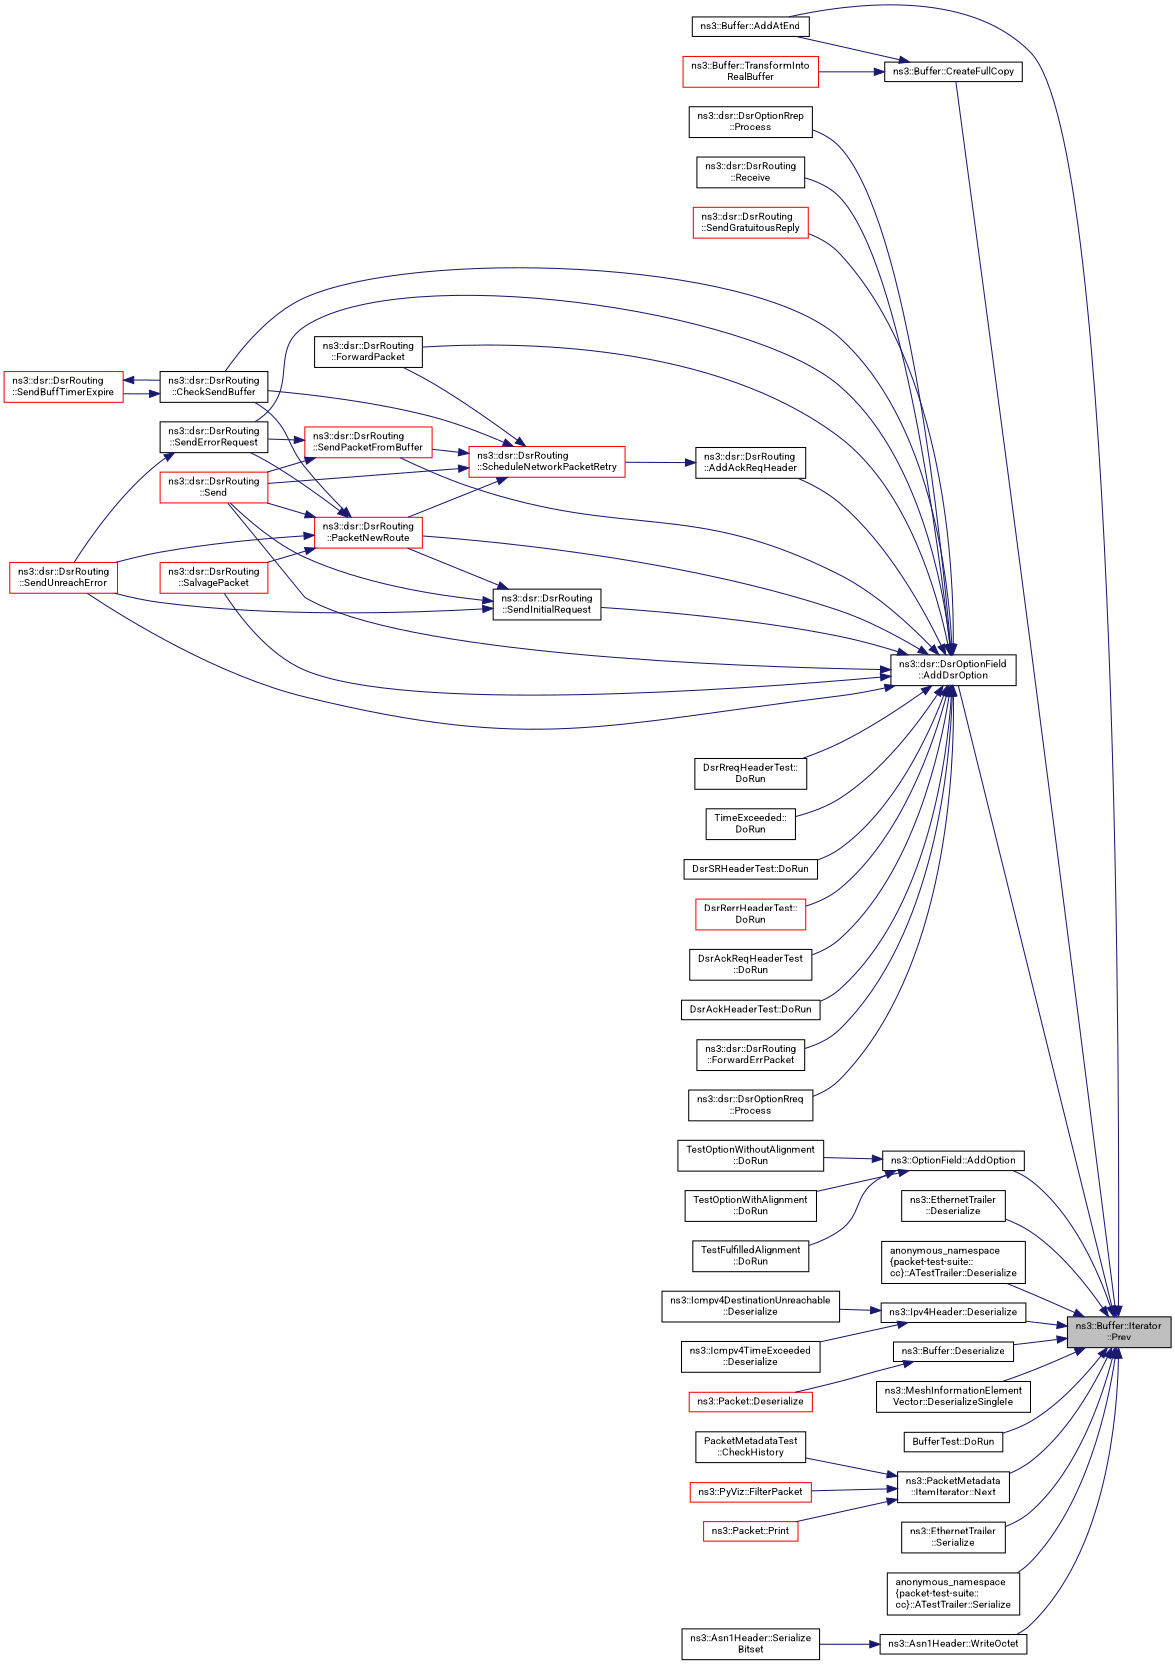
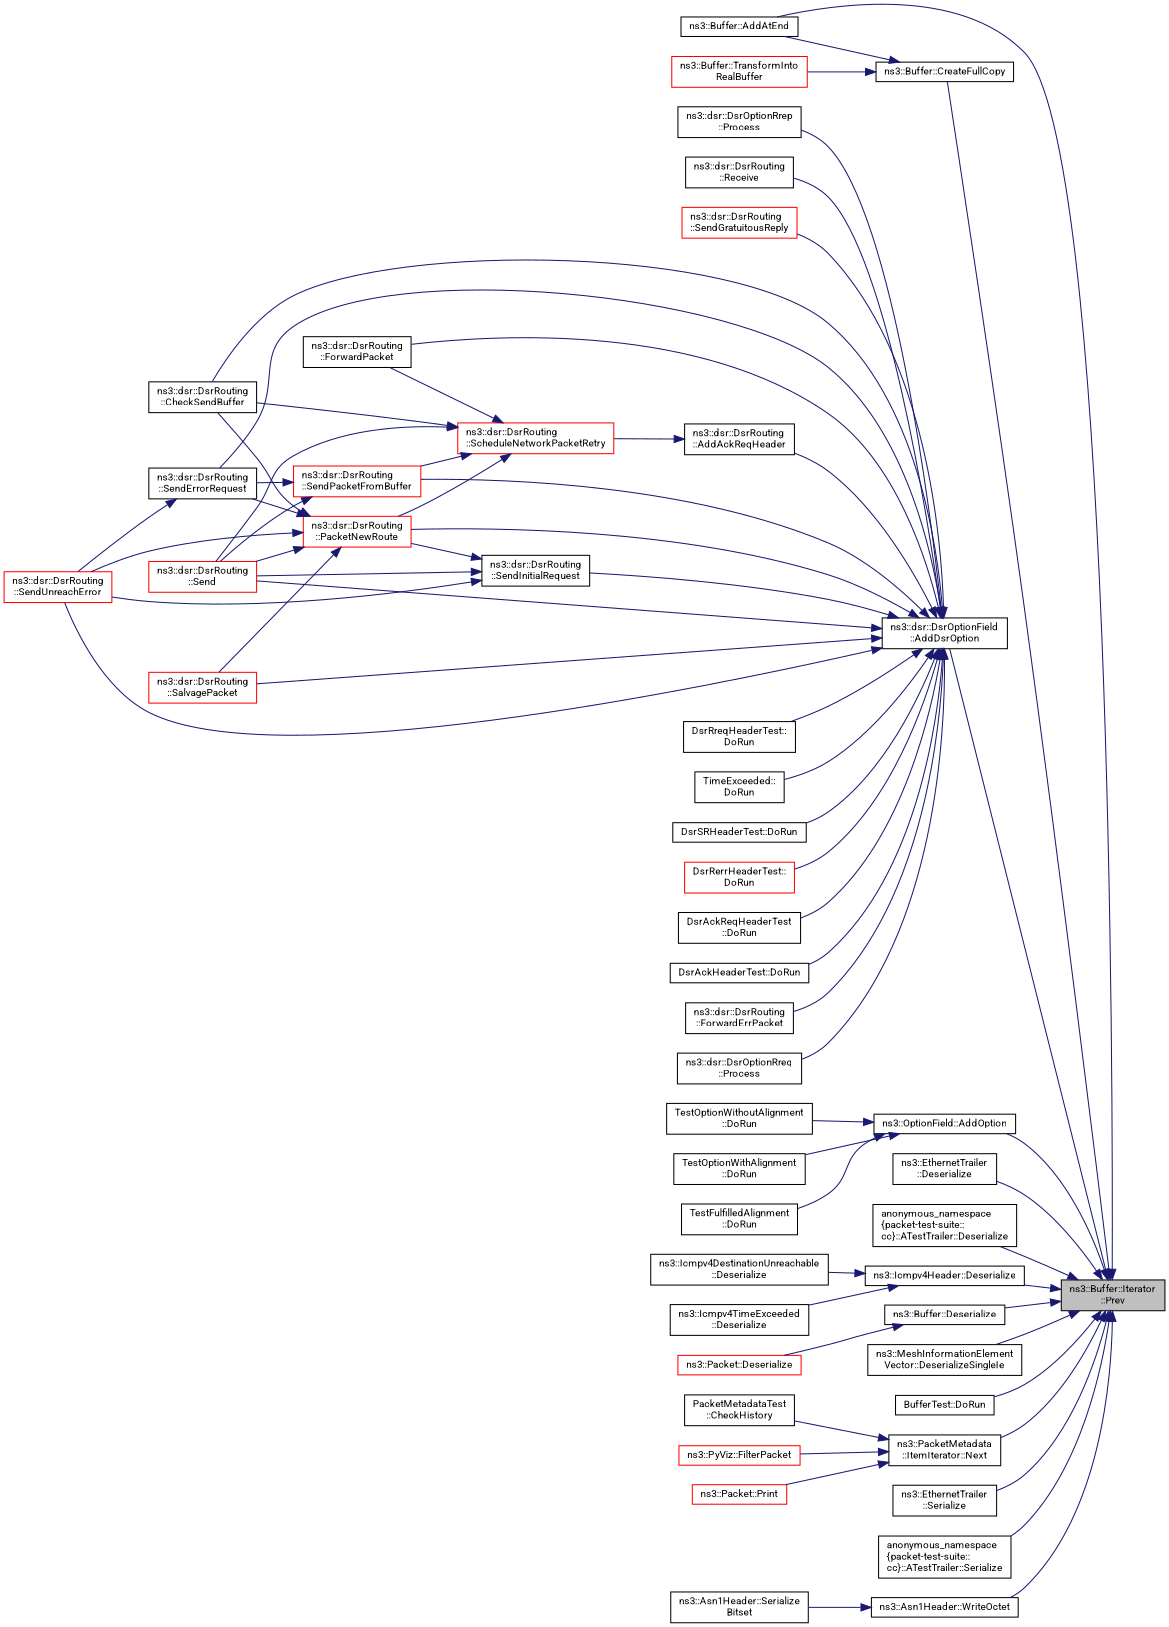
(64, 387) -> none
(954, 1313) -> (945, 1276)
